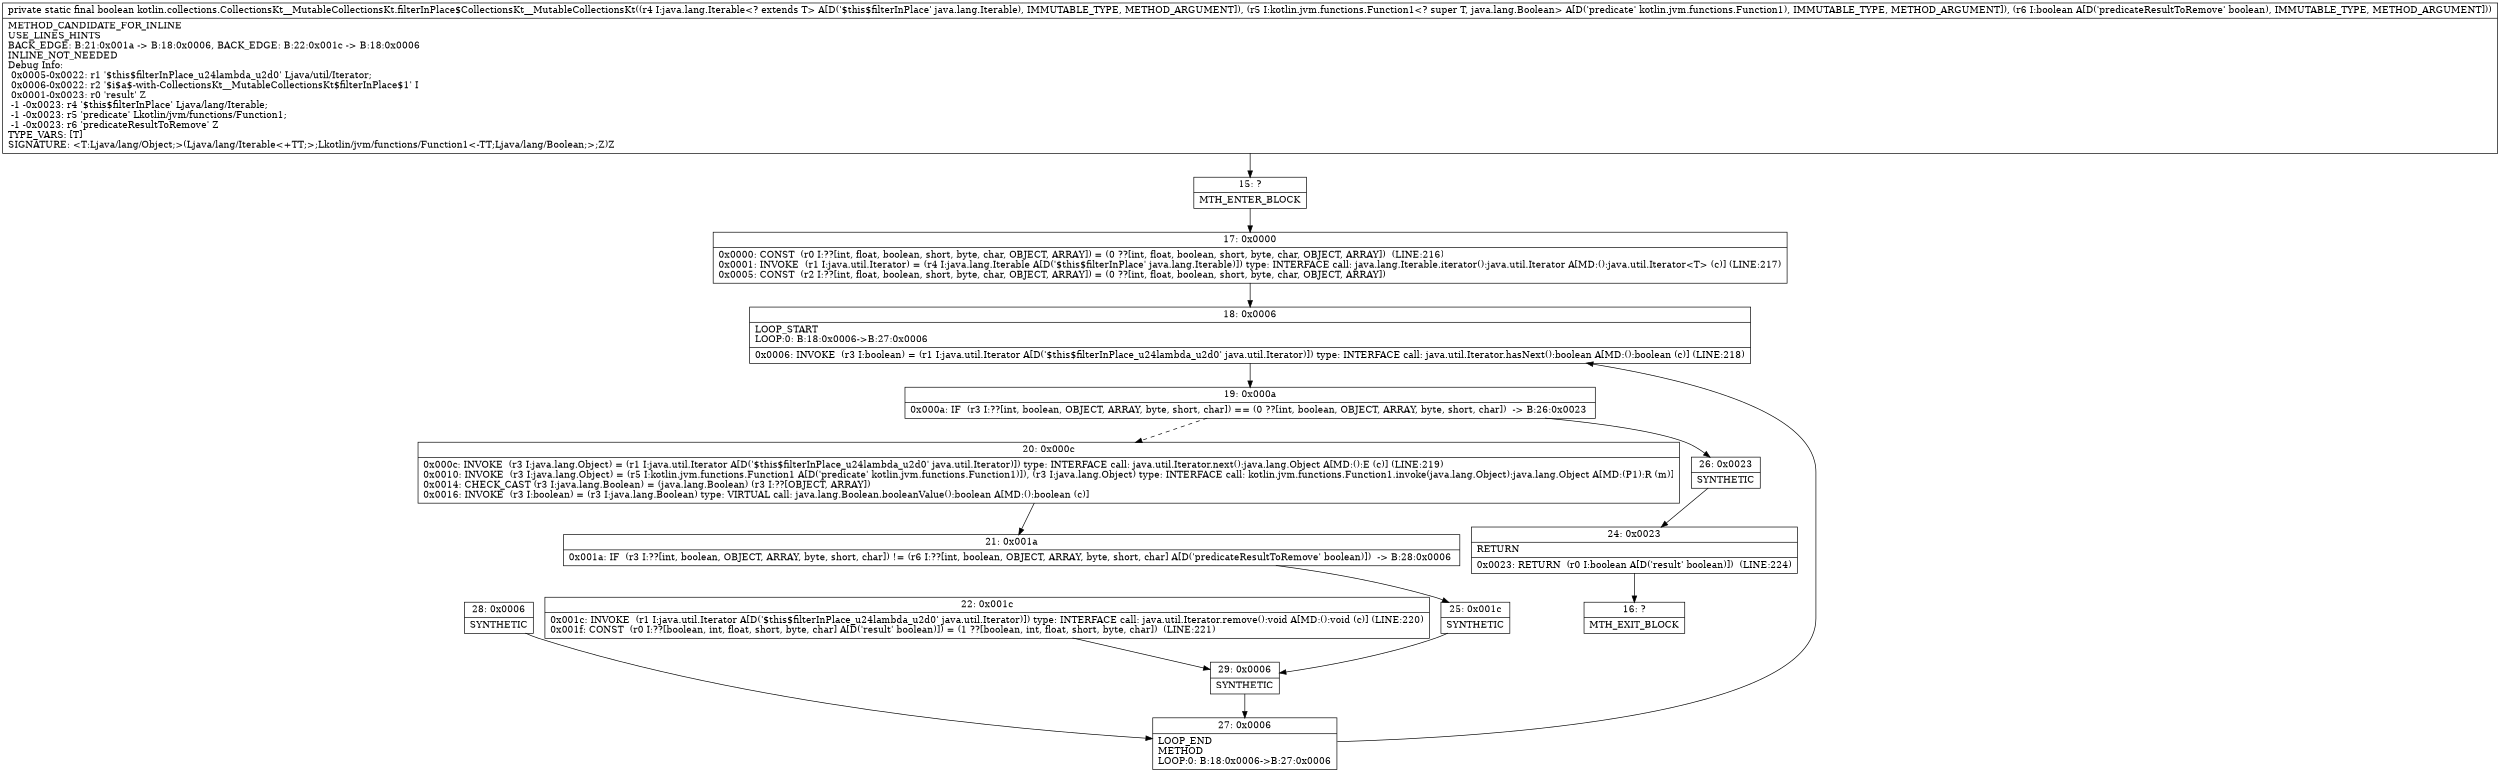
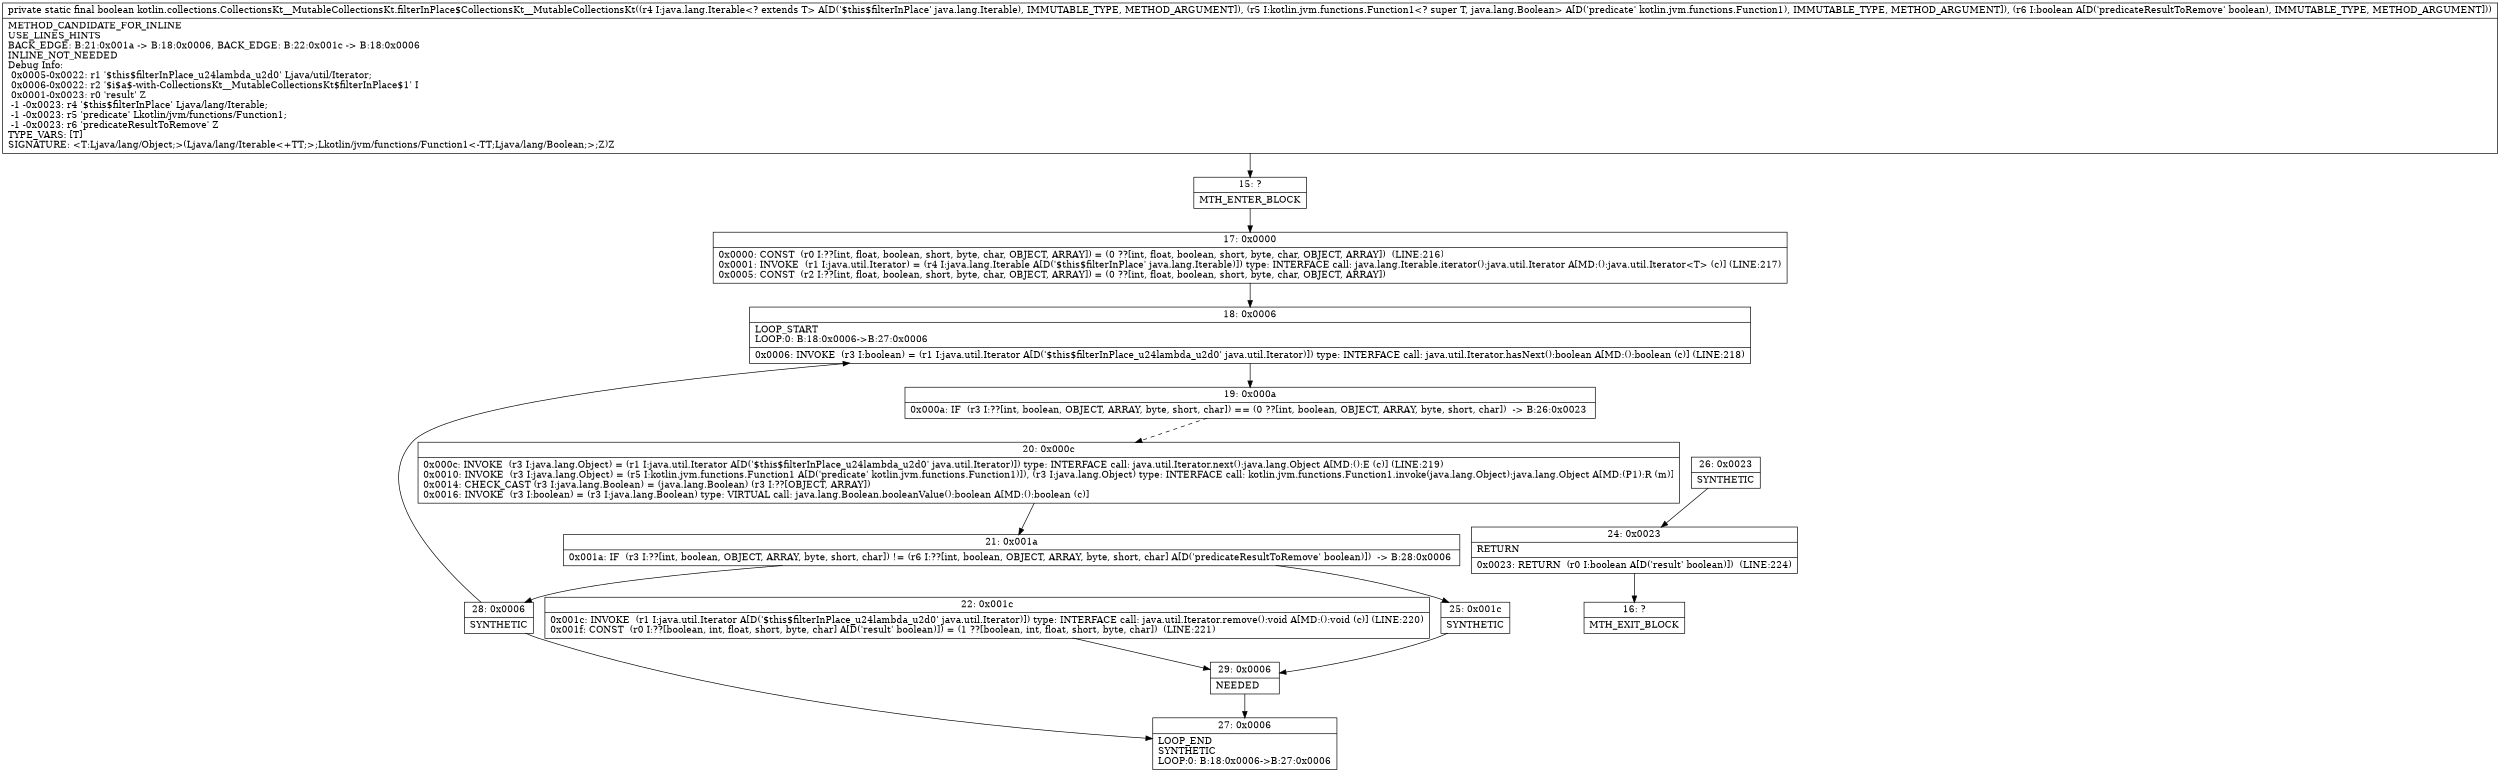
(1627, 428) -> none
none -> (656, 578)
(1787, 662) -> (529, 403)
(1245, 686) -> (1238, 686)
(1181, 751) -> (1187, 751)
